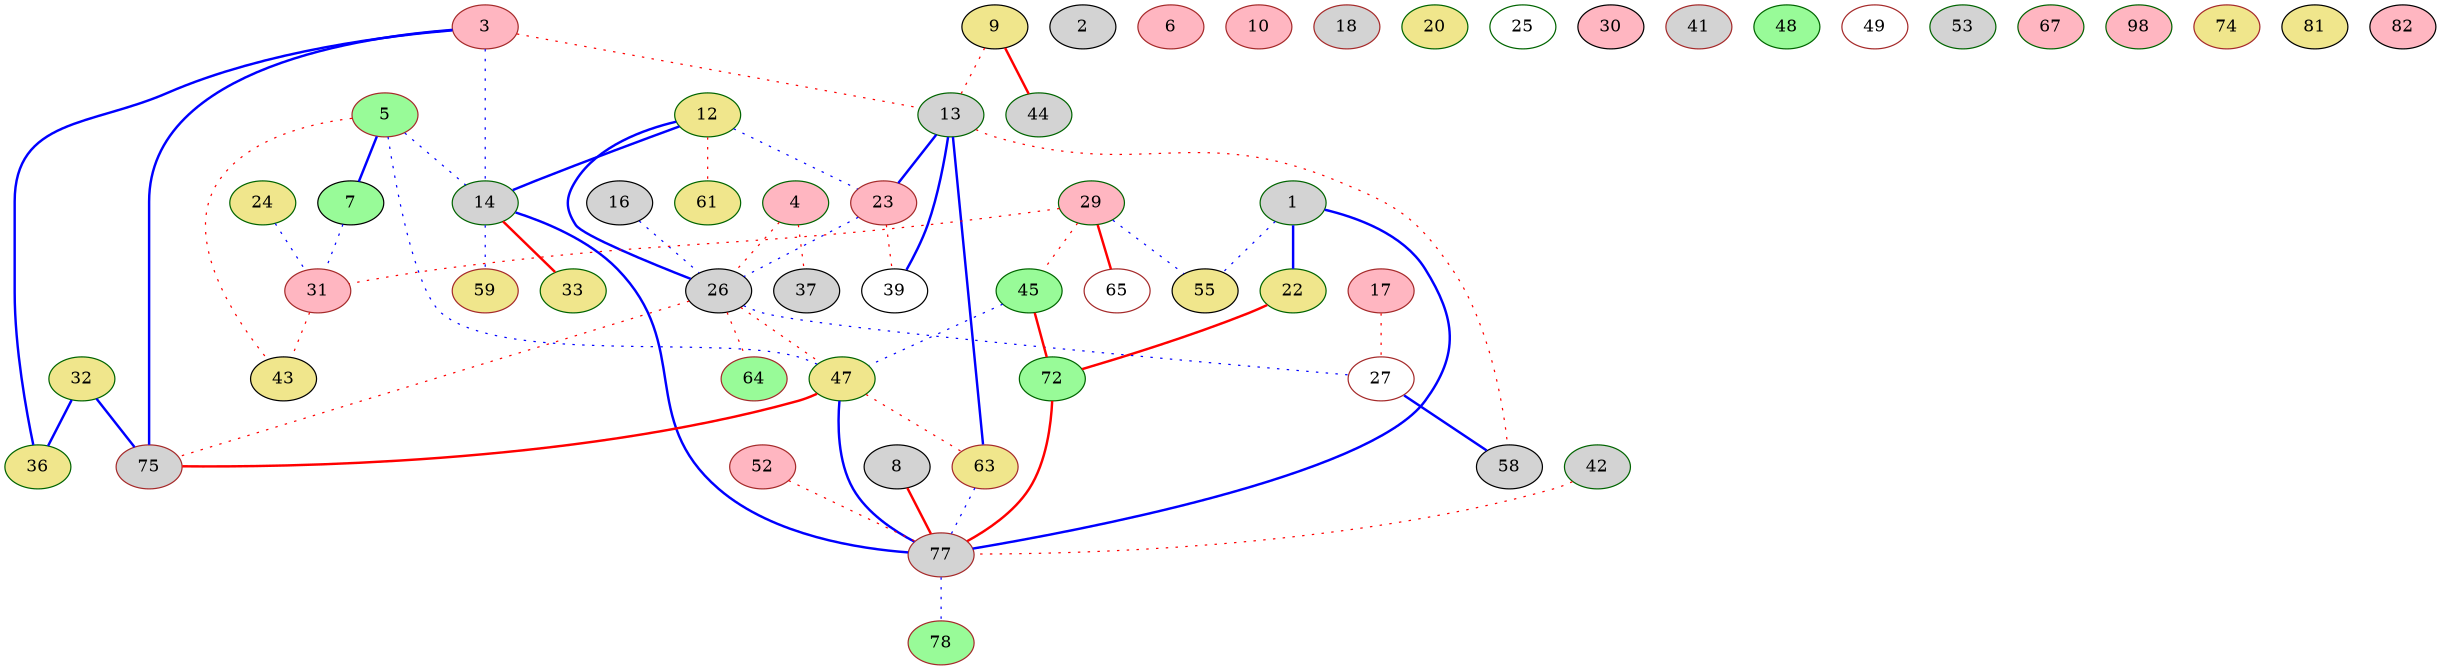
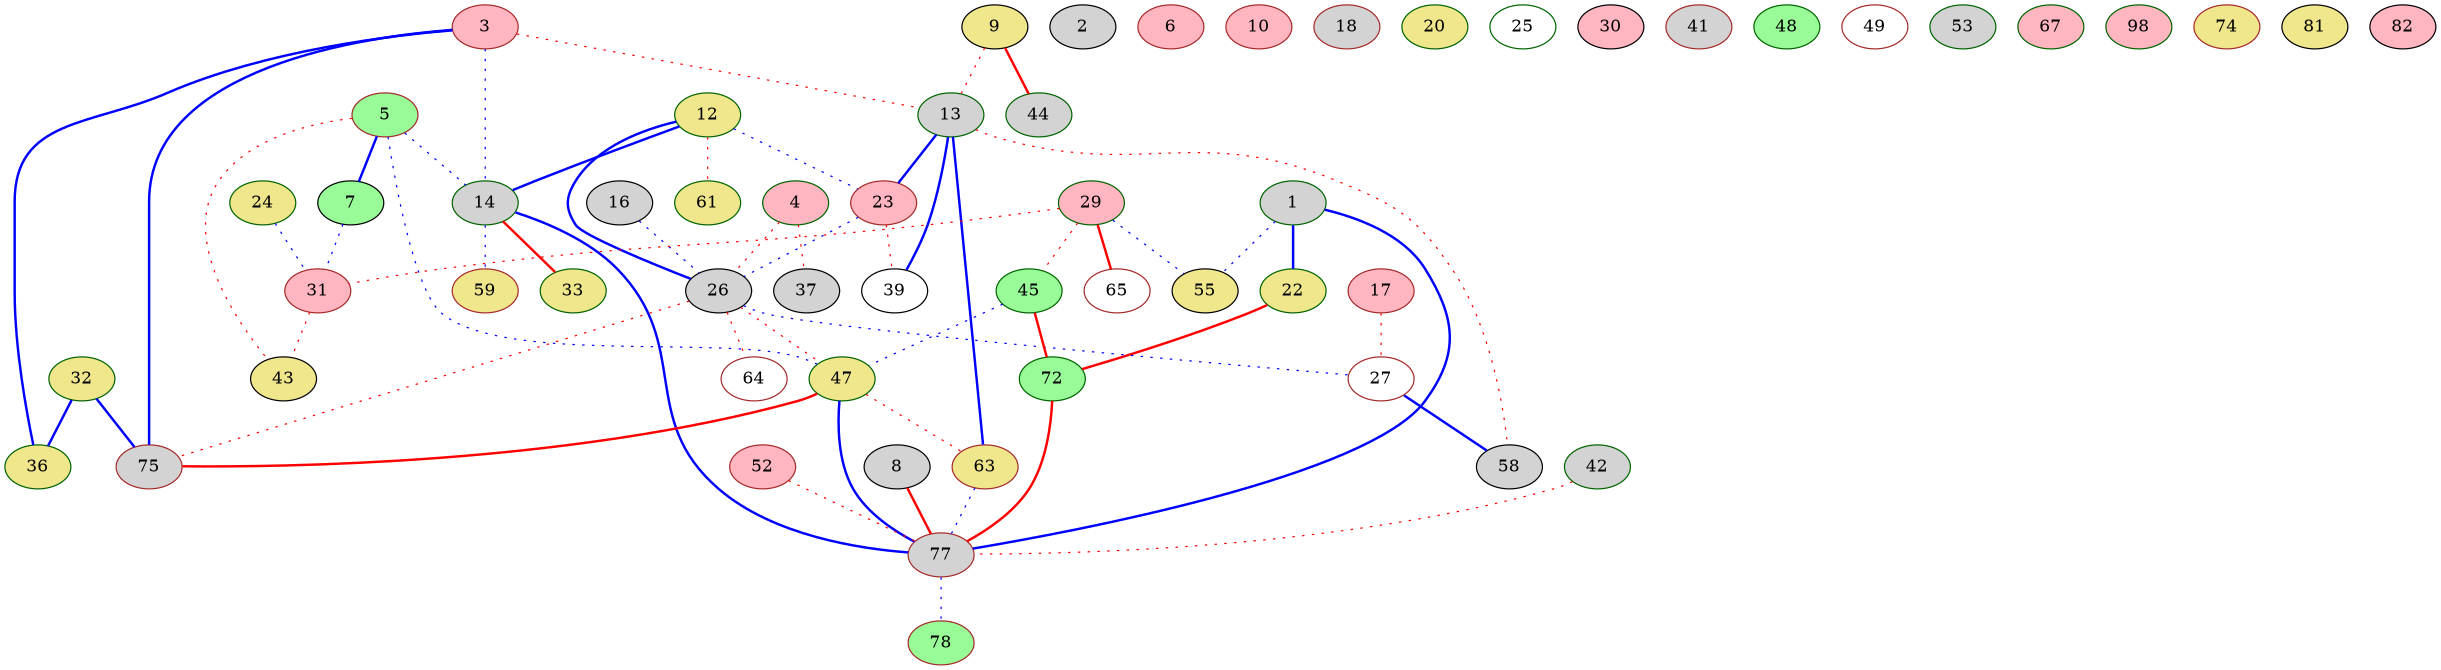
(754, 379) -> (754, 379)
